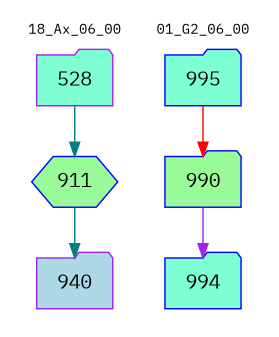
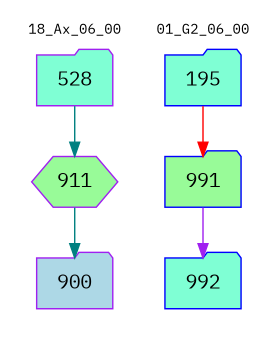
(203, 80) -> (203, 80)
(75, 182) -> (75, 182)
(203, 182) -> (203, 182)
(75, 283) -> (75, 283)
(203, 283) -> (203, 283)
